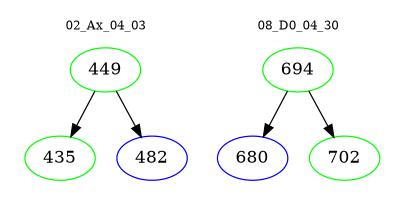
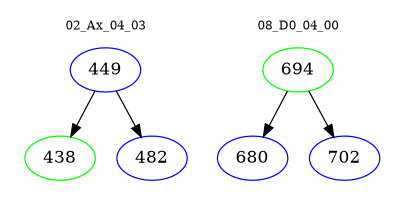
(299, 26) -> (299, 26)
(105, 70) -> (105, 70)
(60, 158) -> (60, 158)
(345, 158) -> (345, 158)
